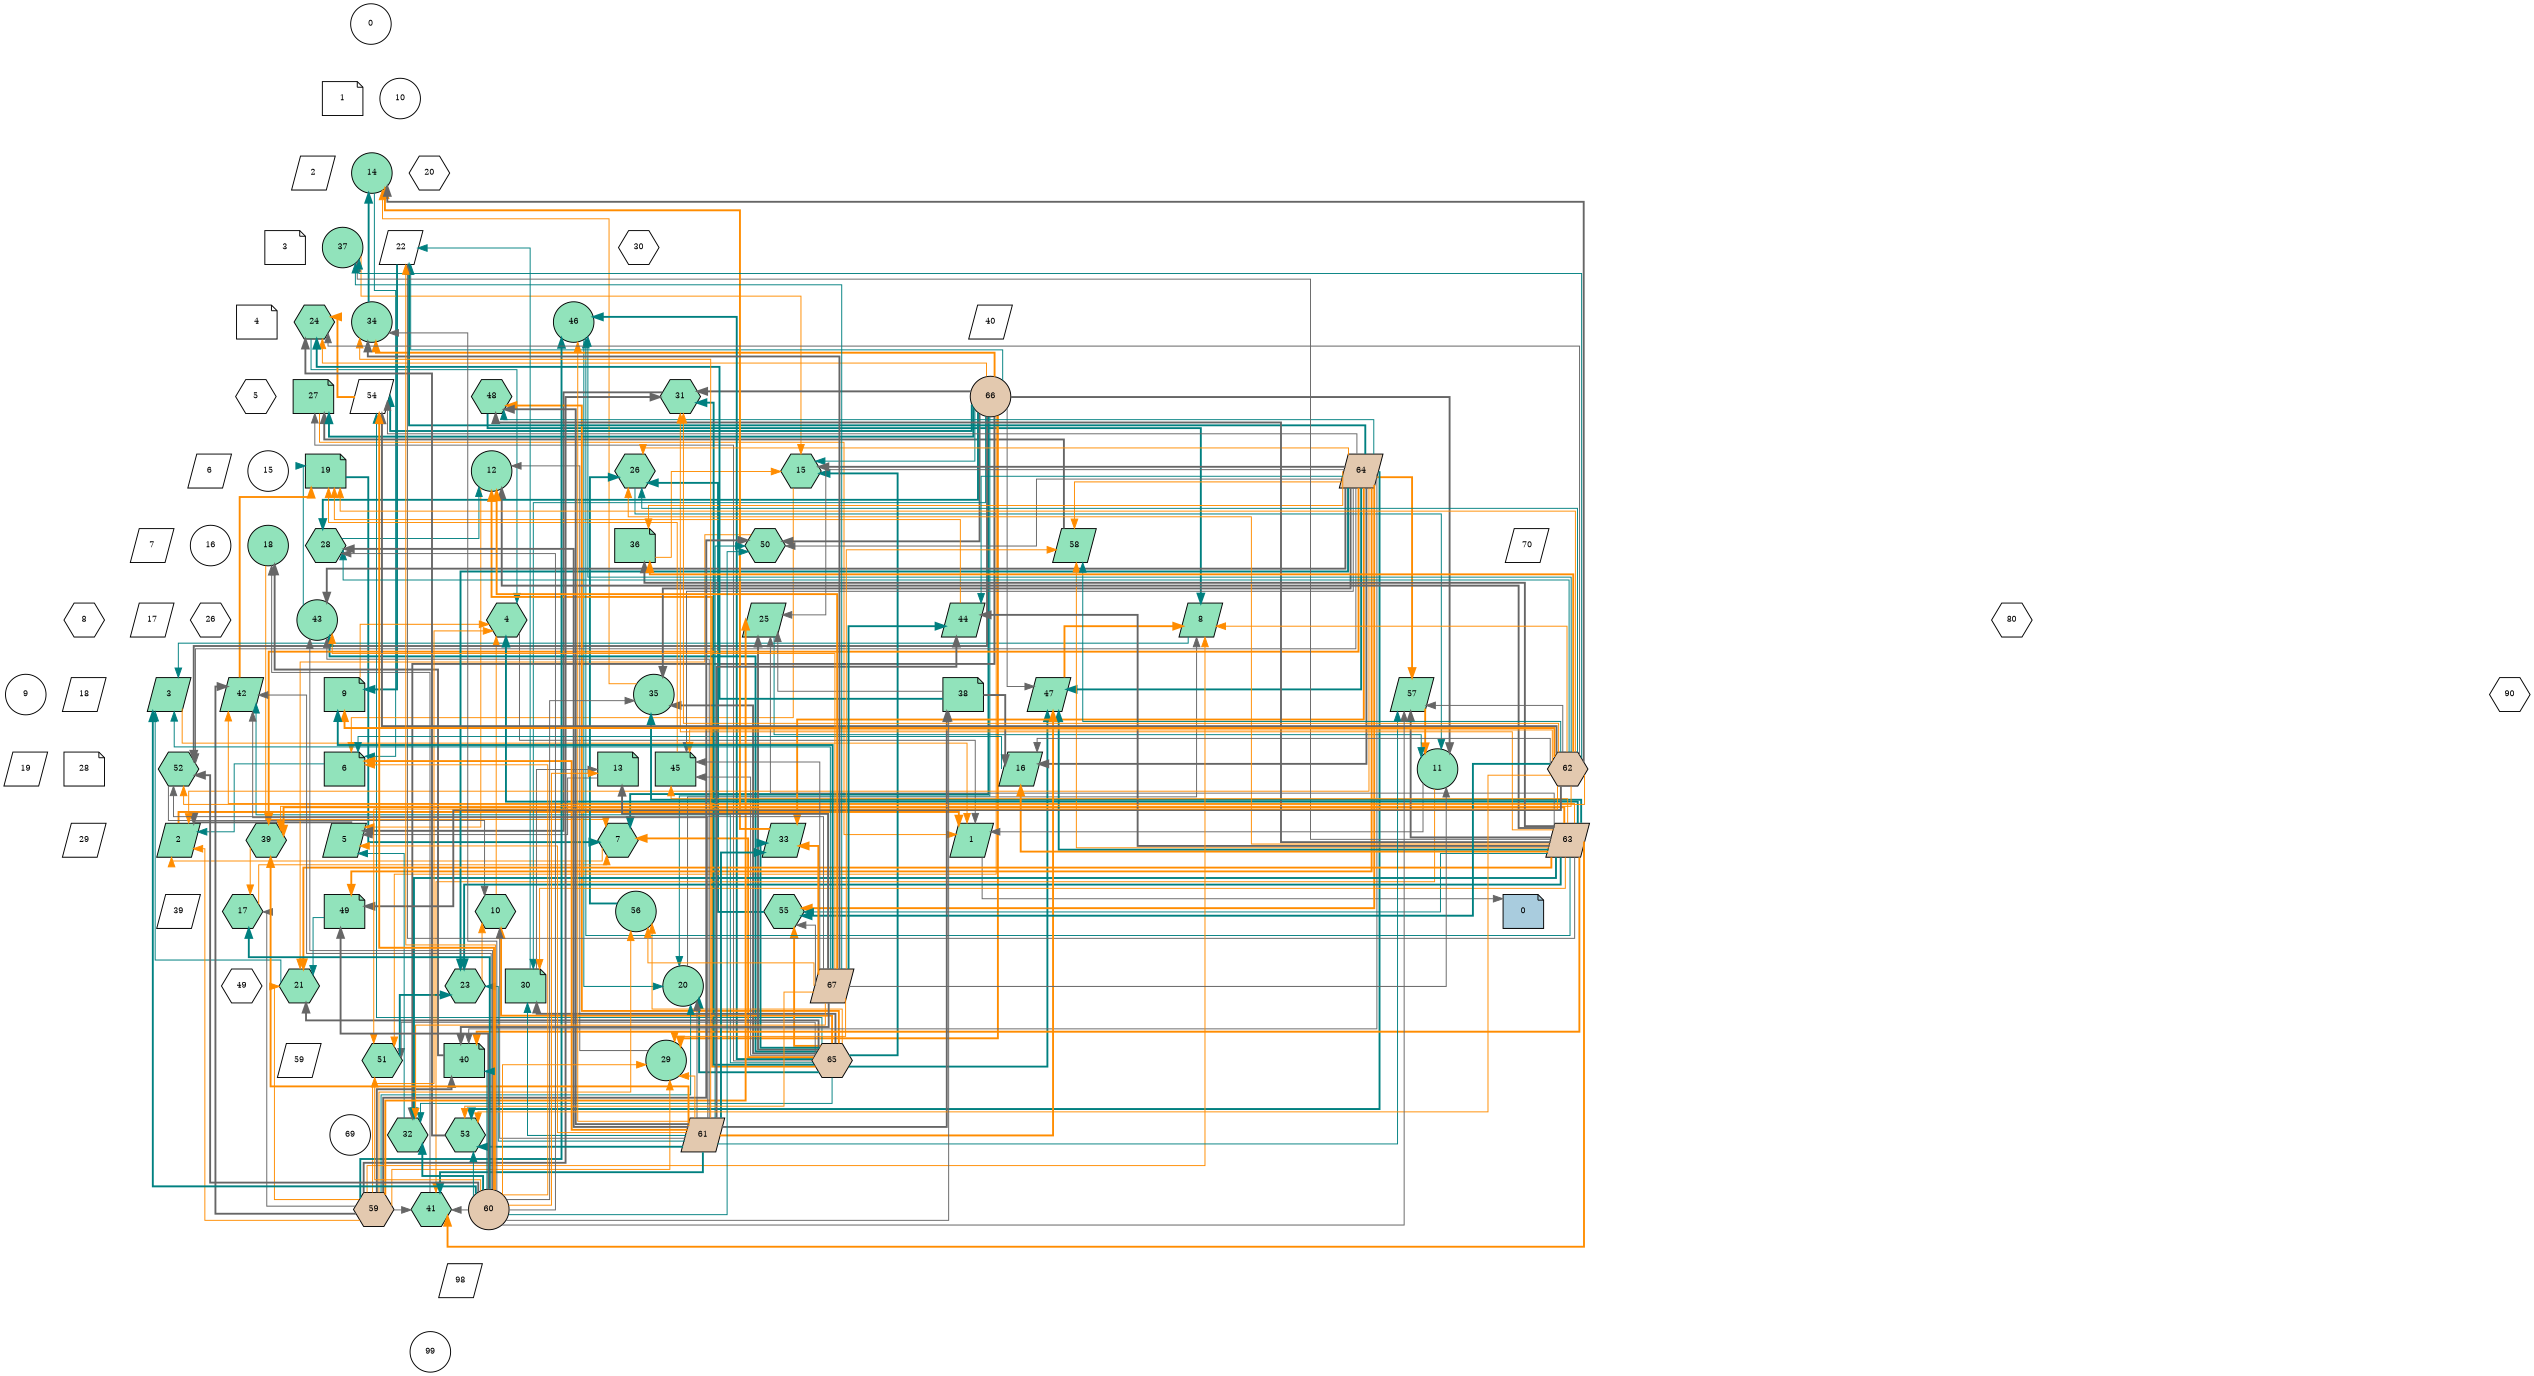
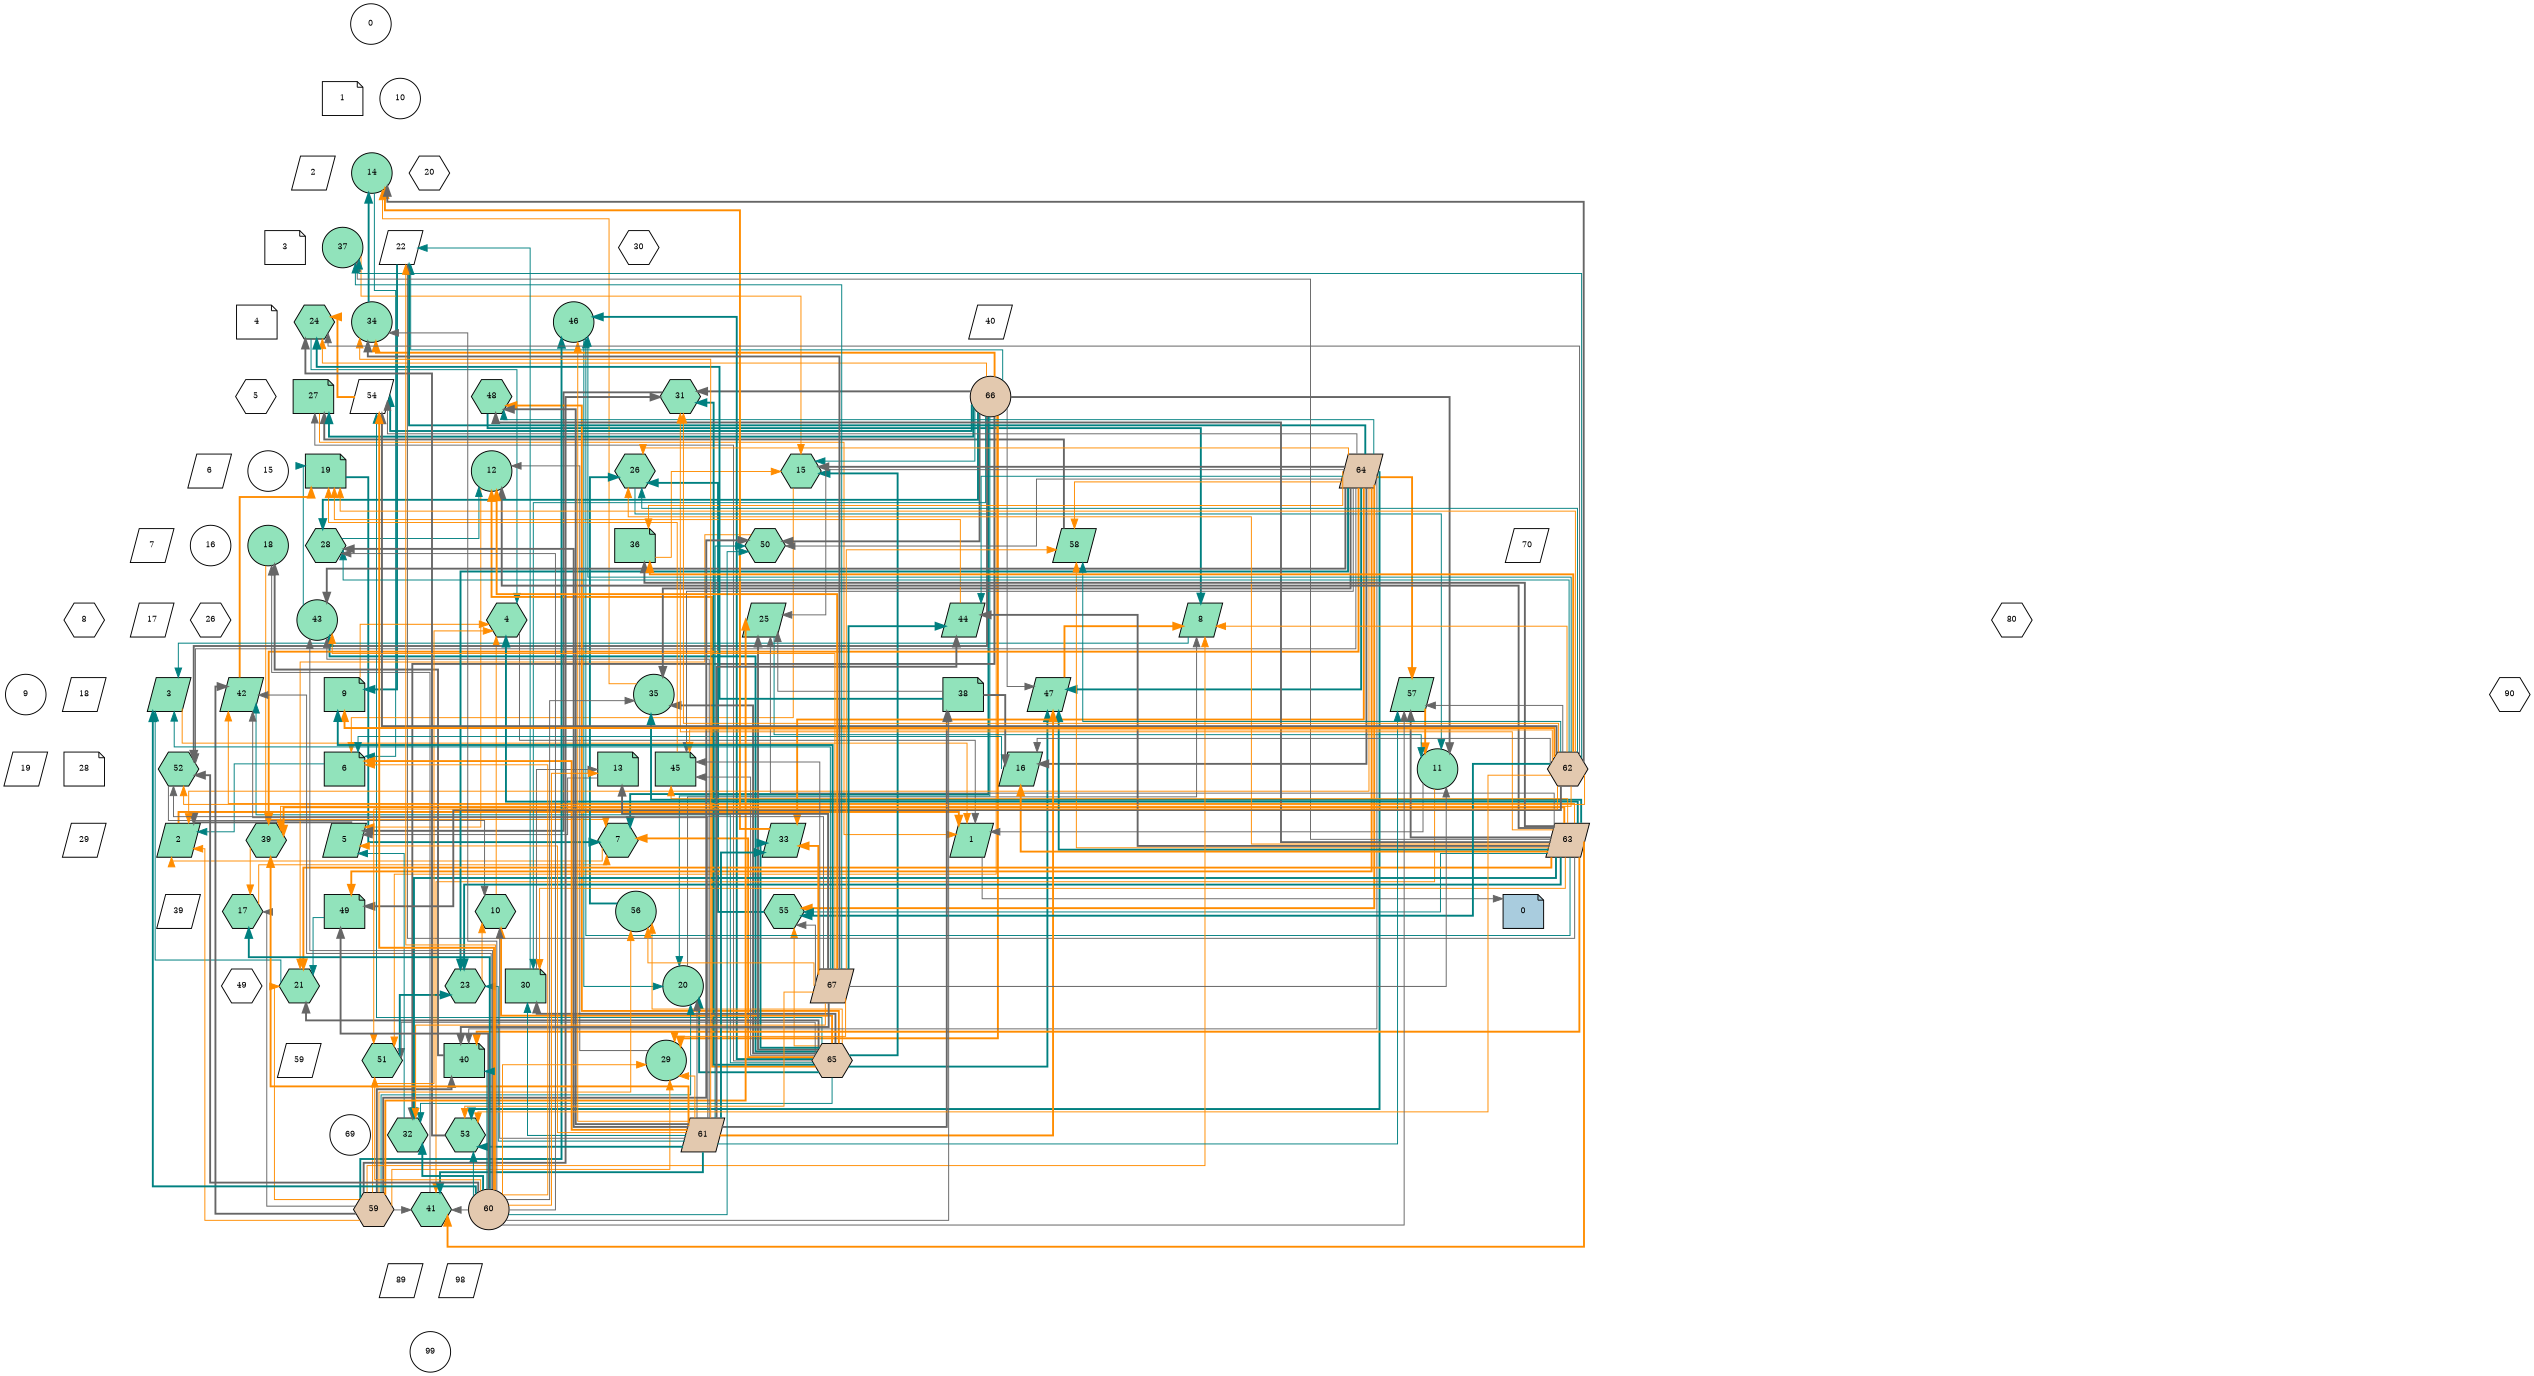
(794, 1002) -> (794, 1002)
none -> (401, 1281)
